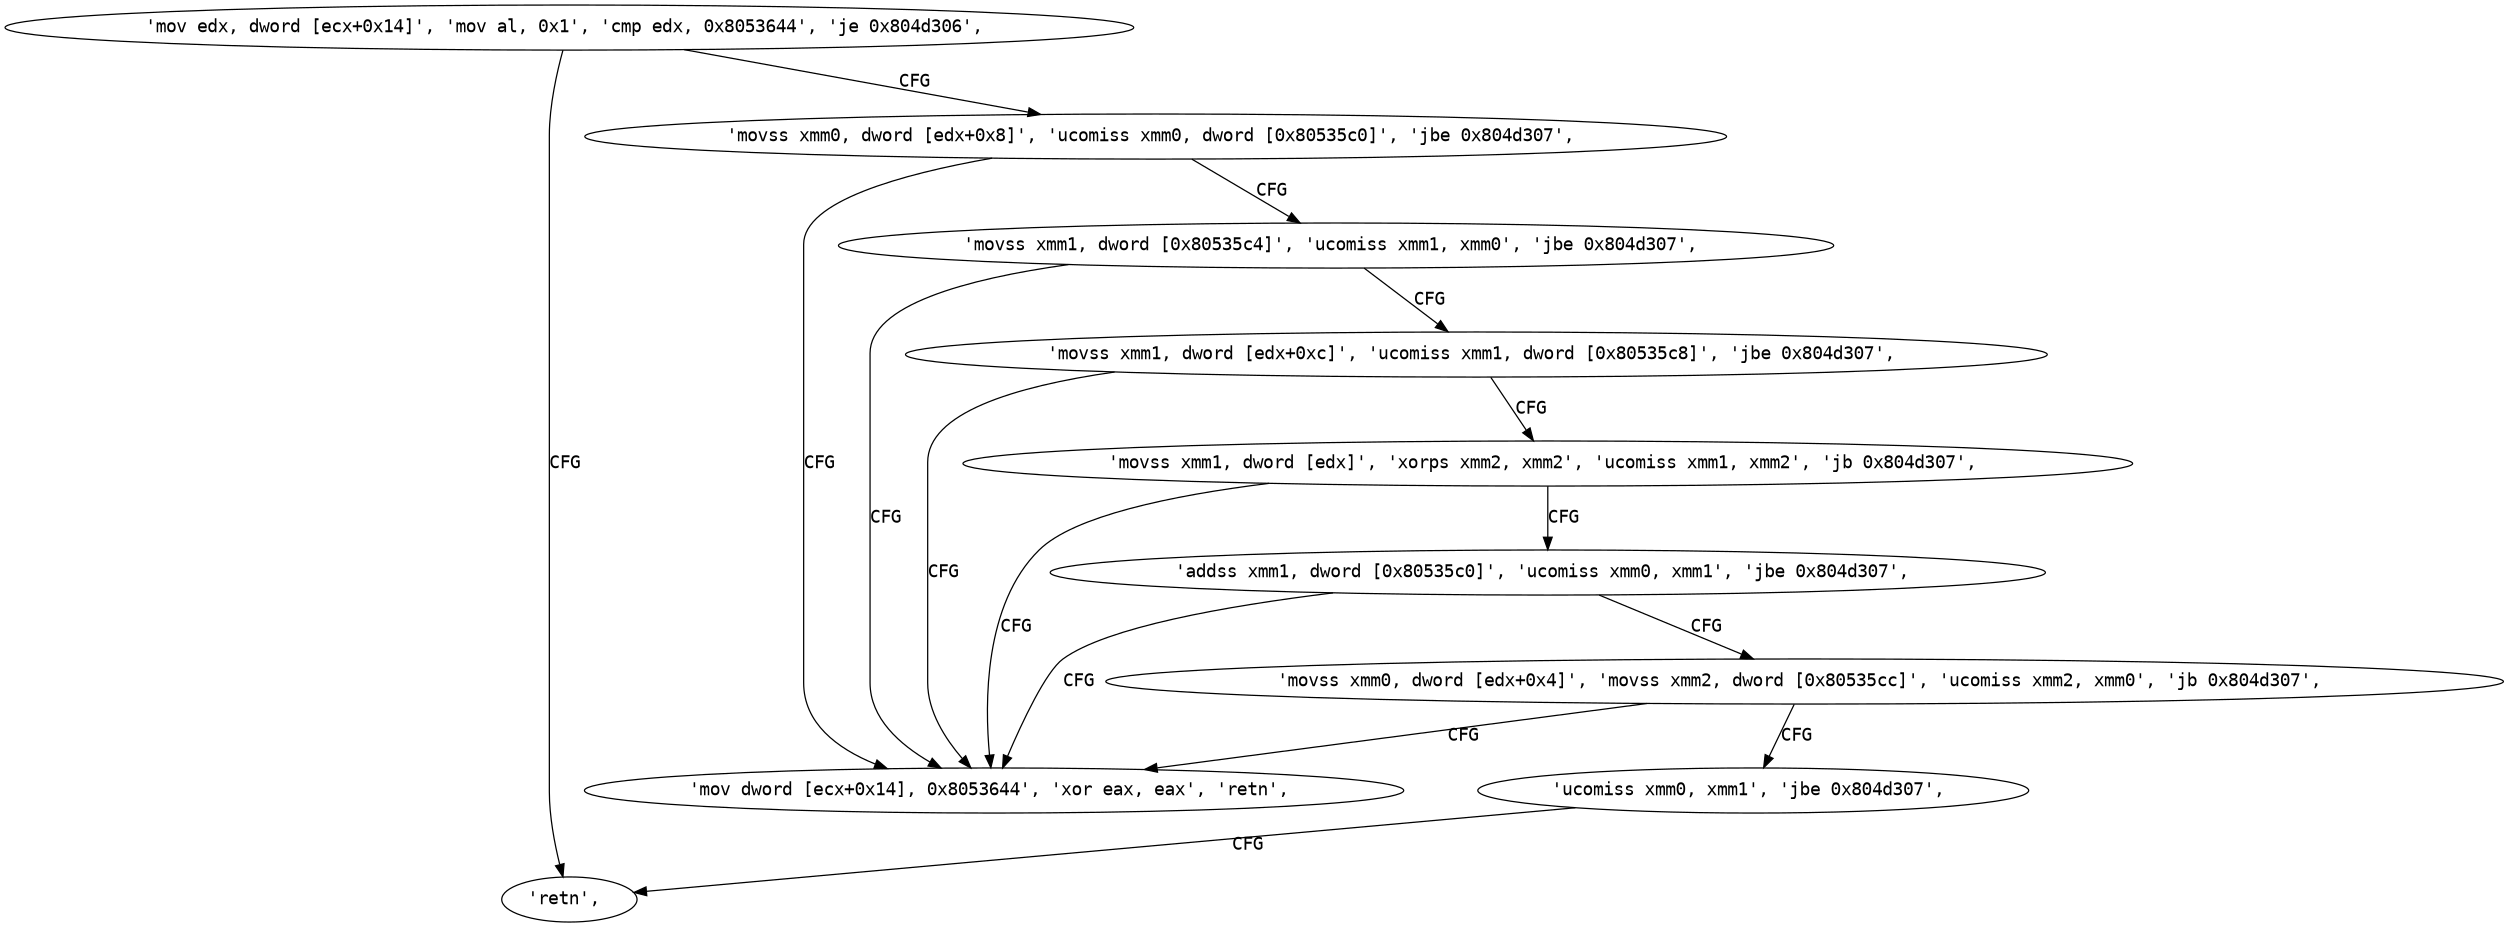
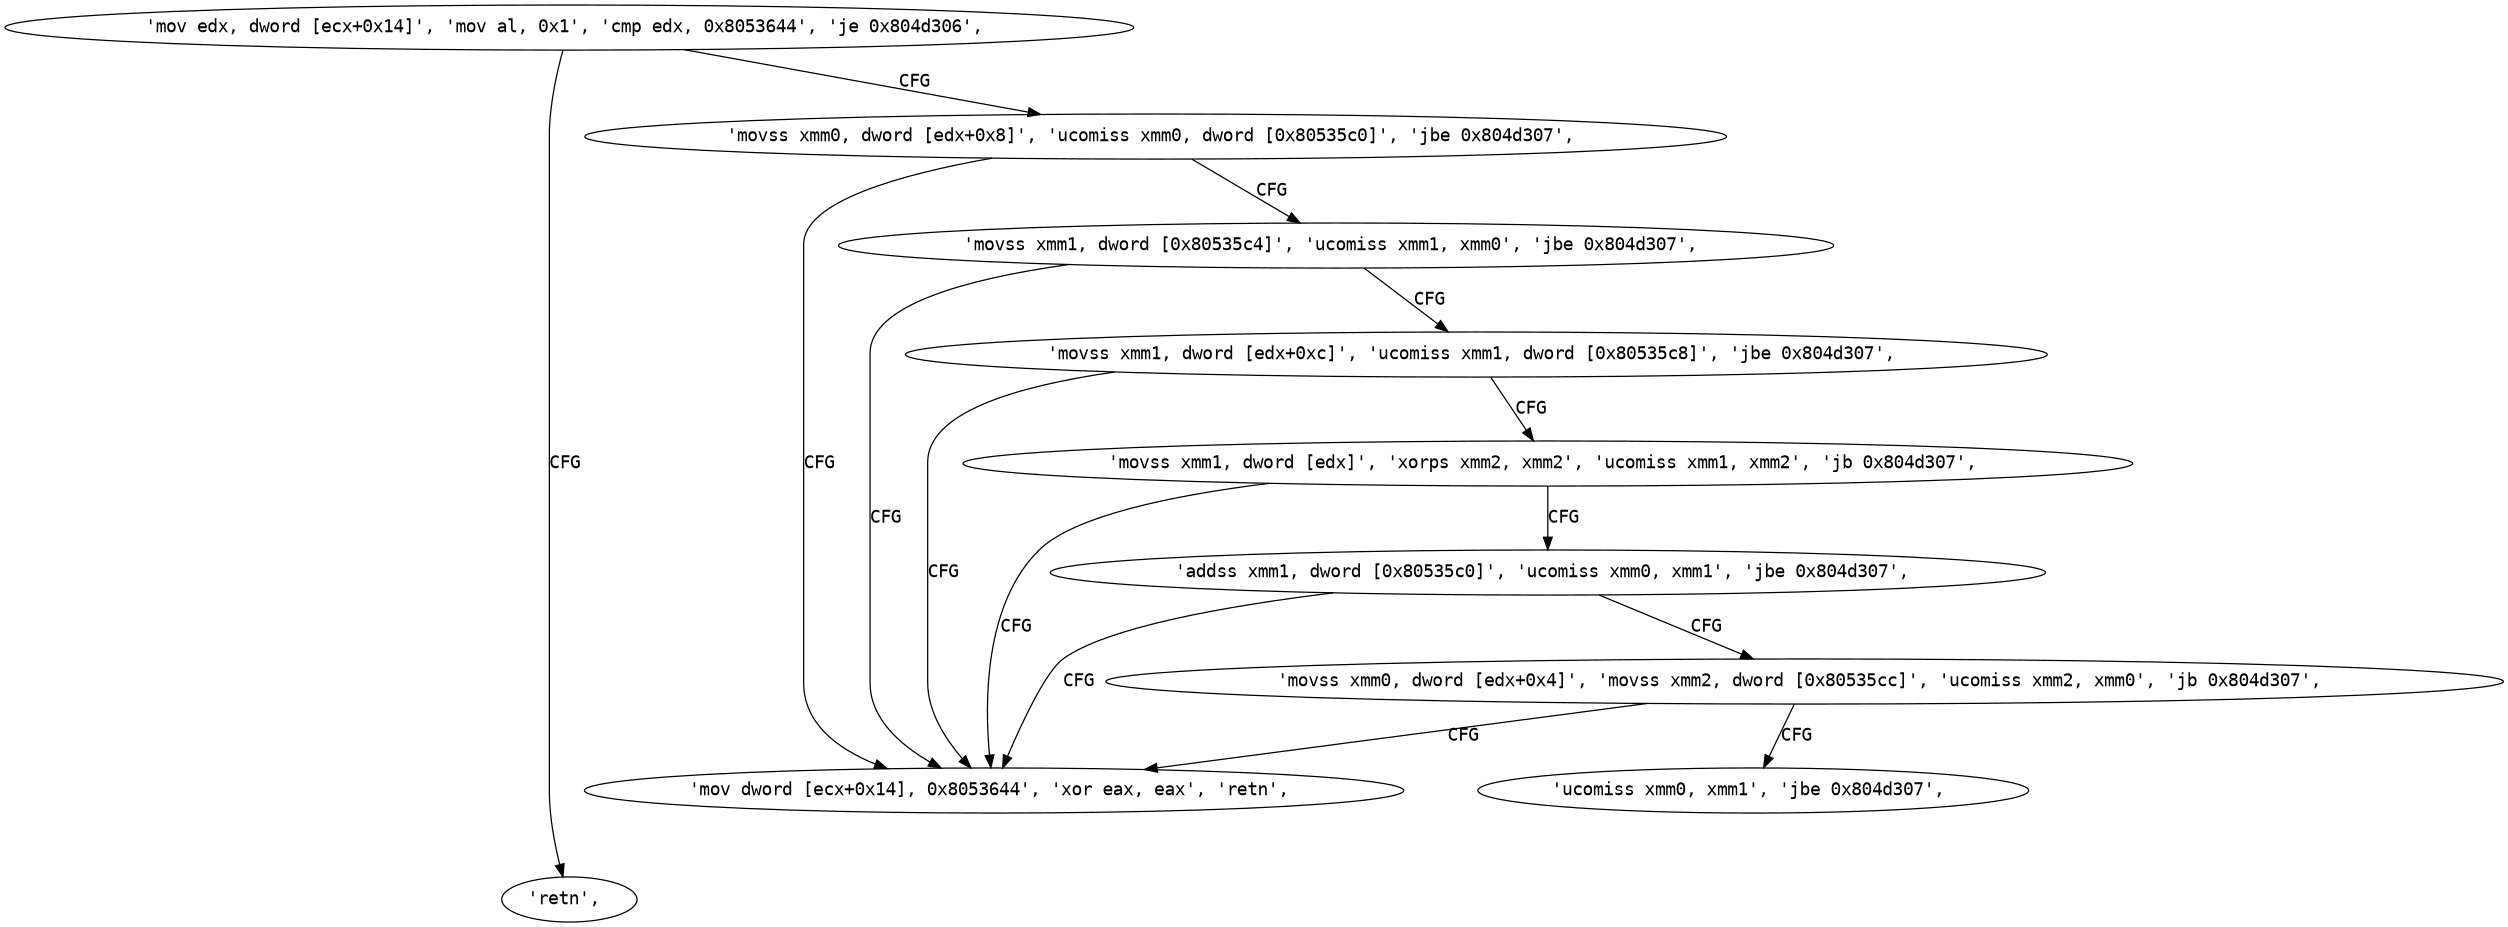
(1111, 850) -> none
